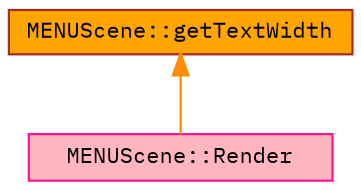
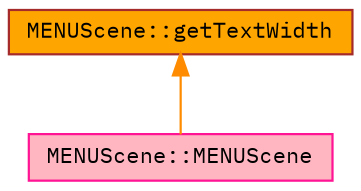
(181, 157) -> (181, 157)
